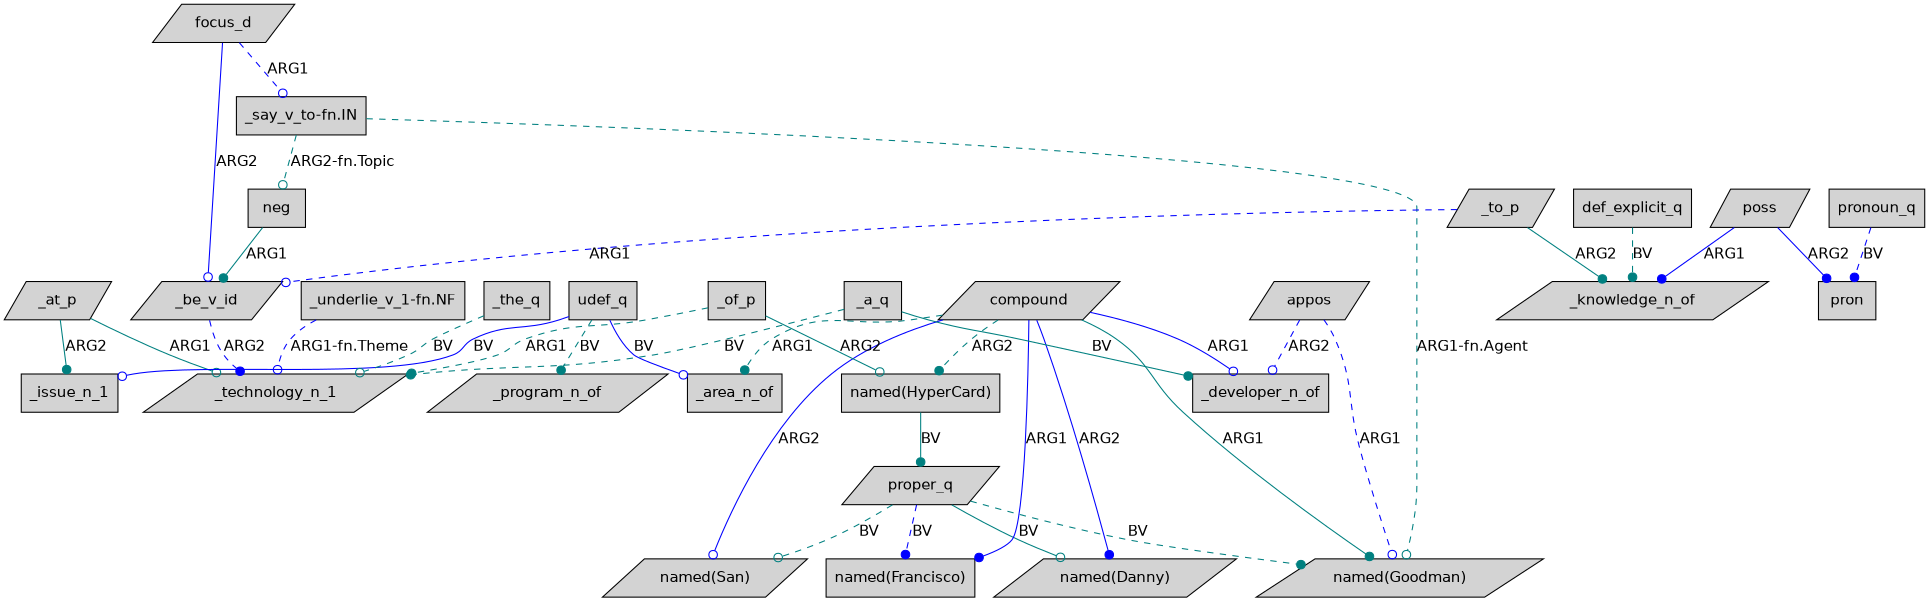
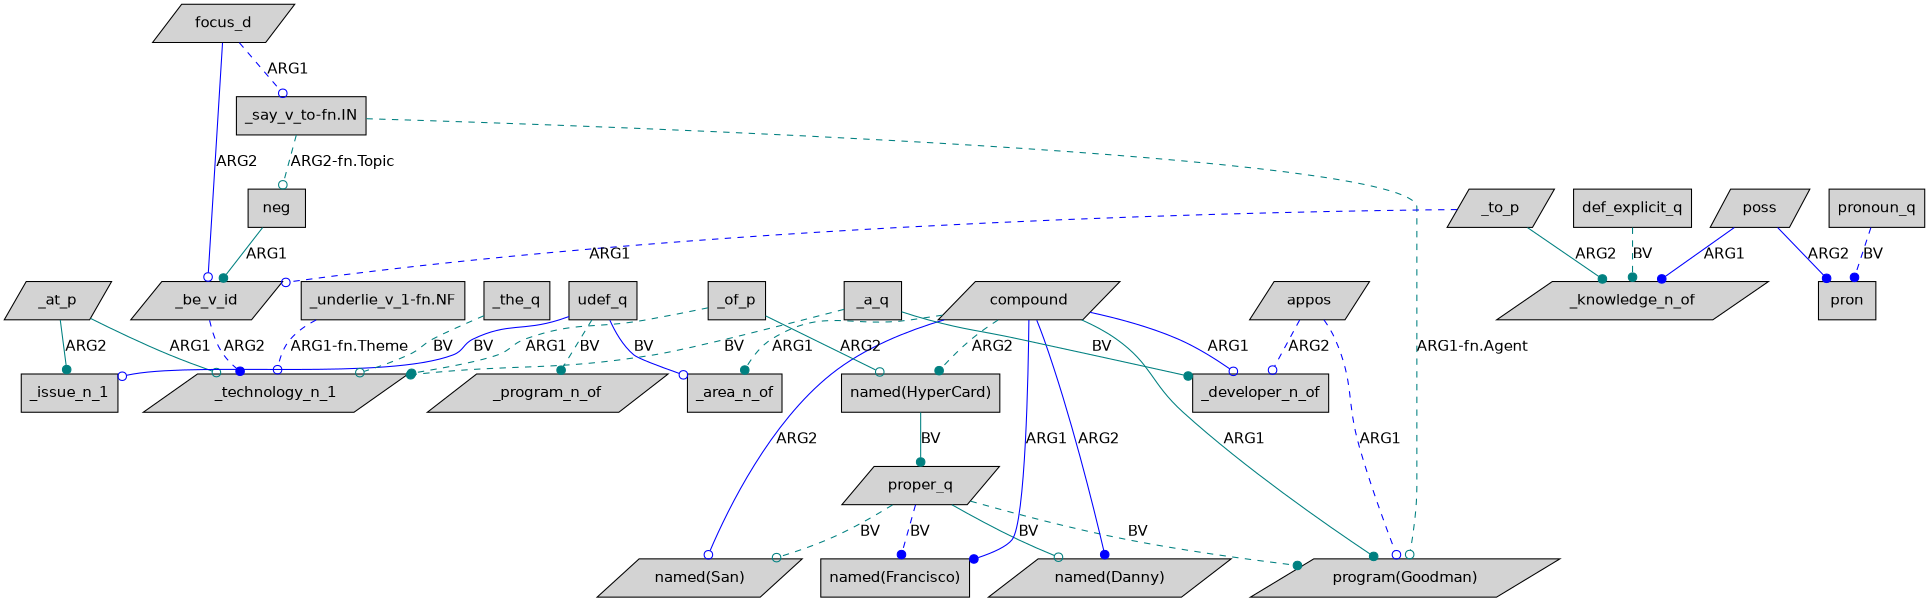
(1400, 578) -> (1405, 578)
